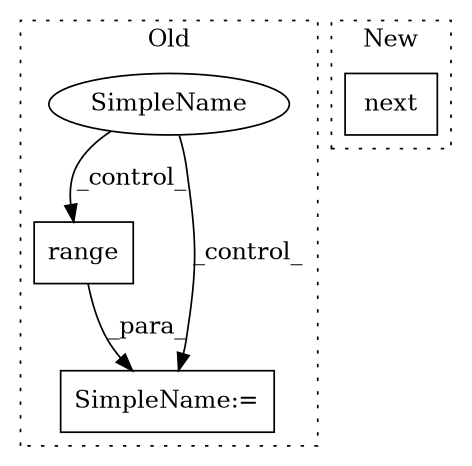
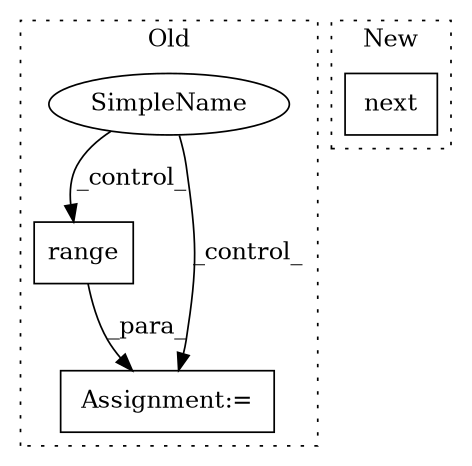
(167, 401) -> (167, 401)
